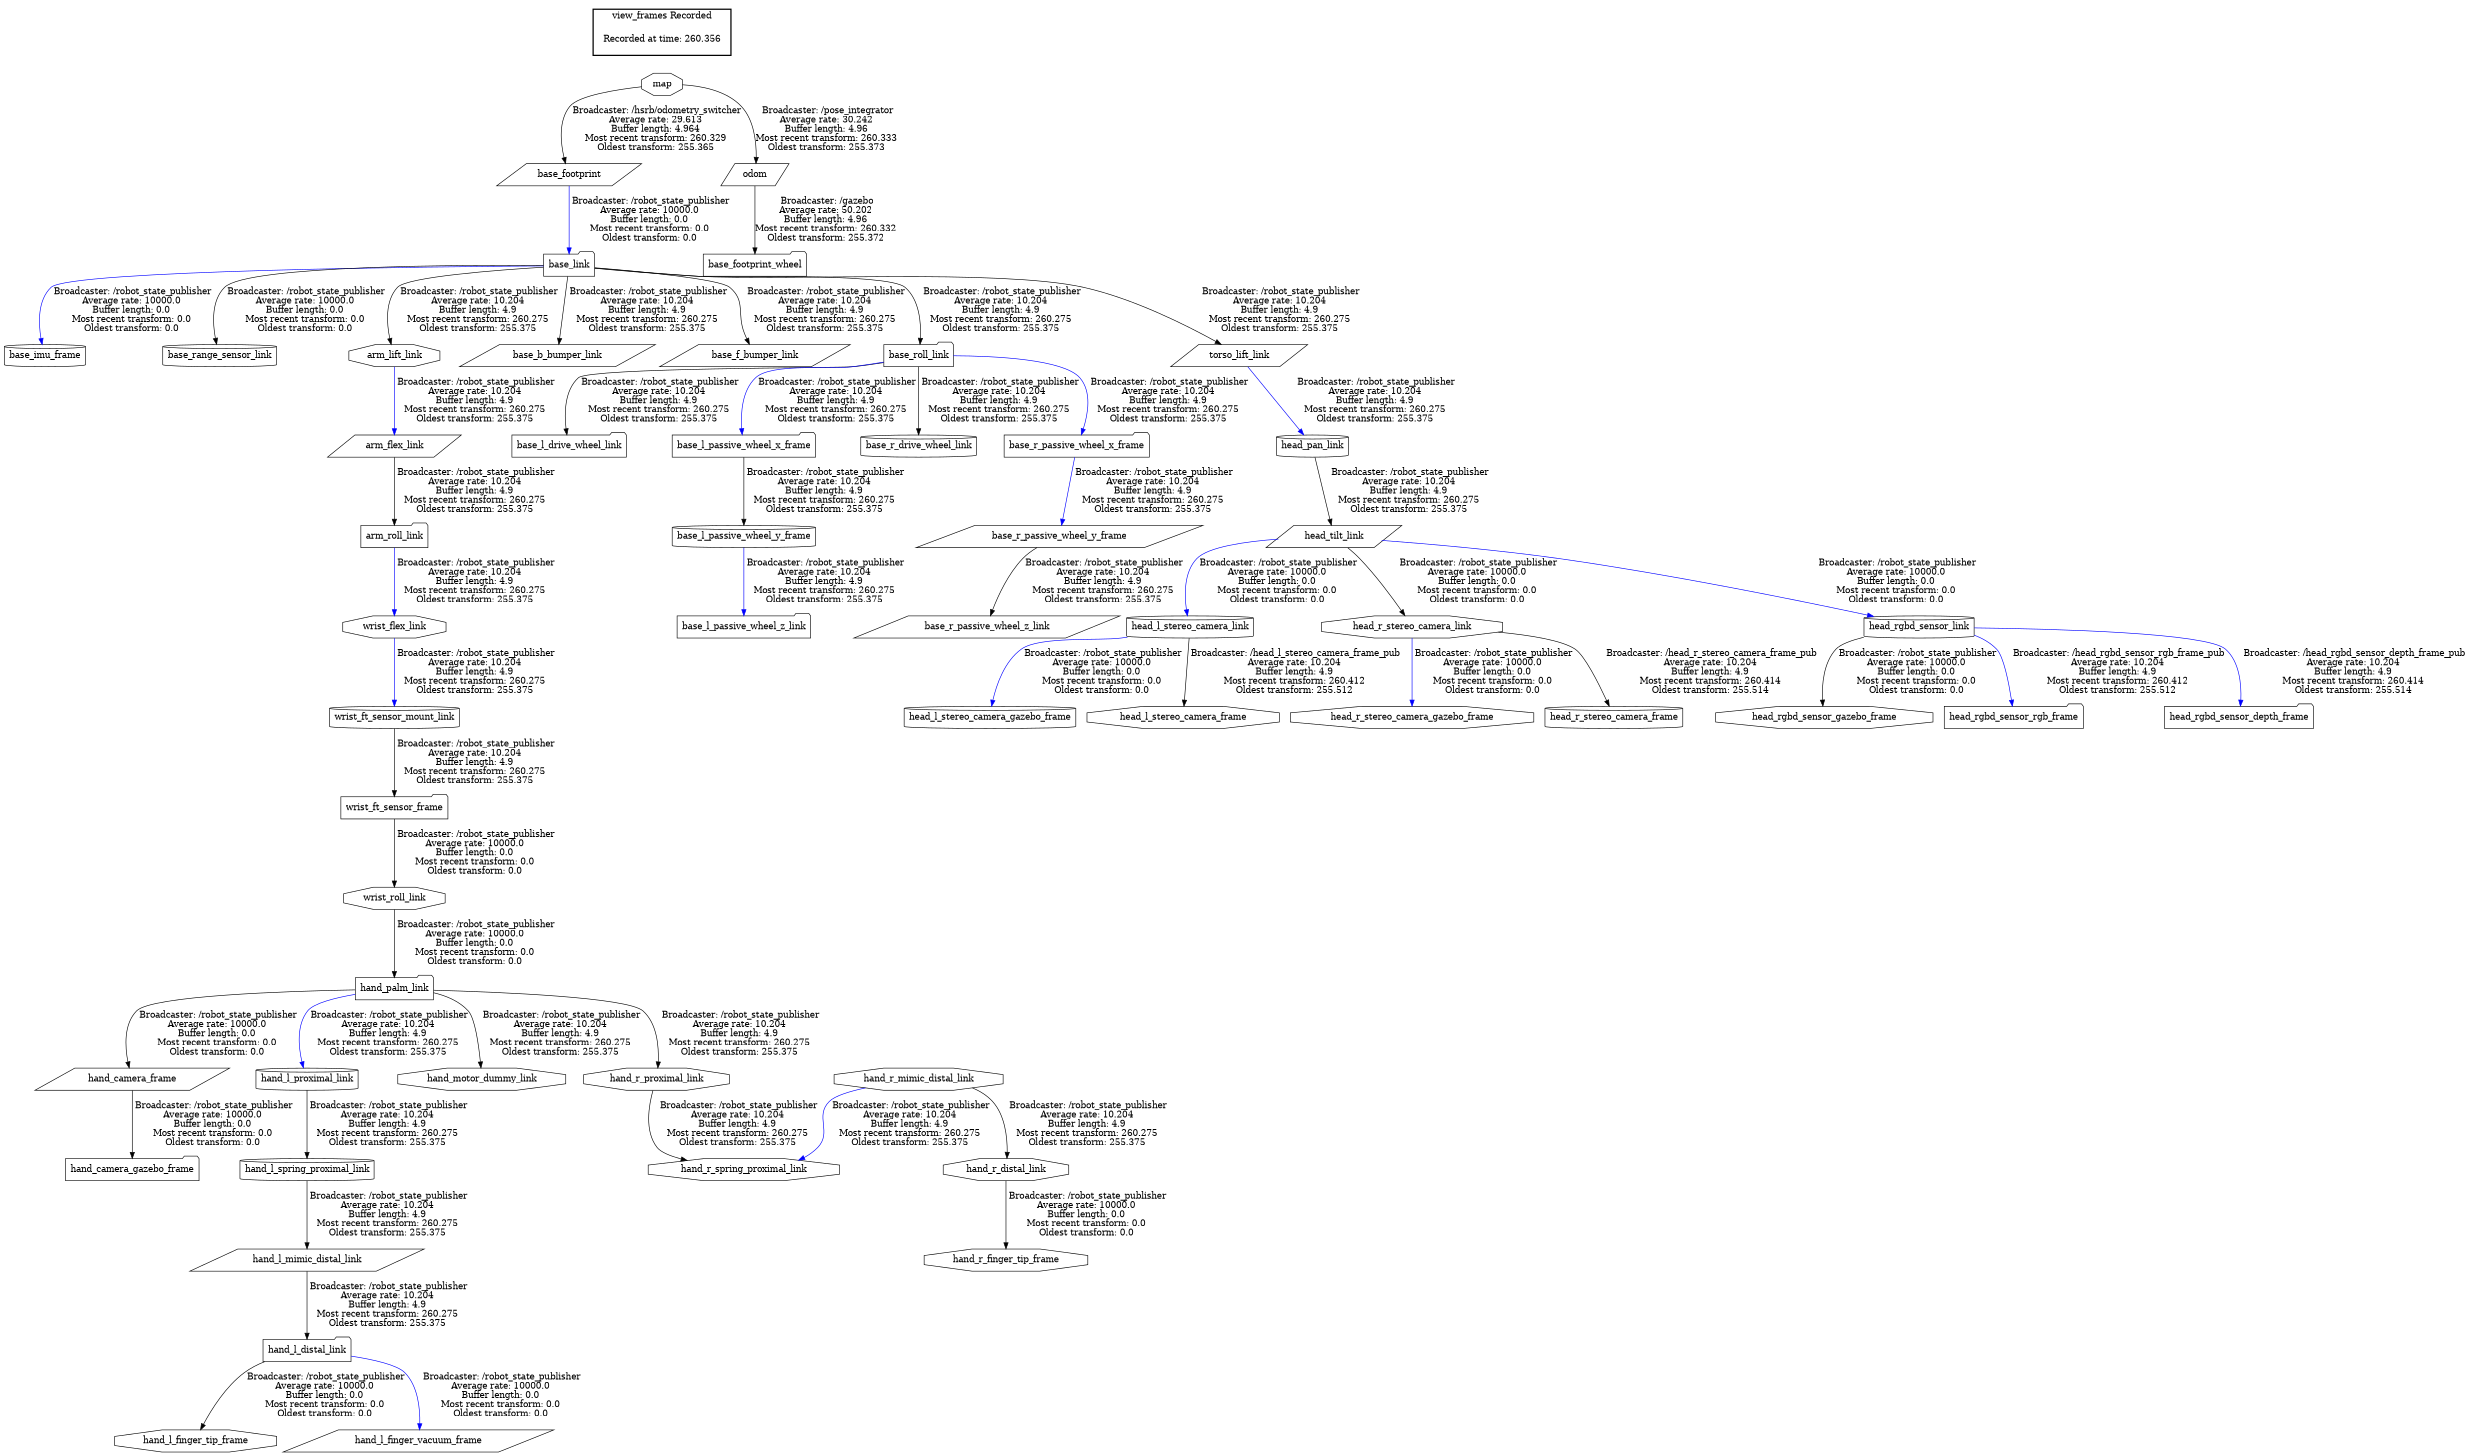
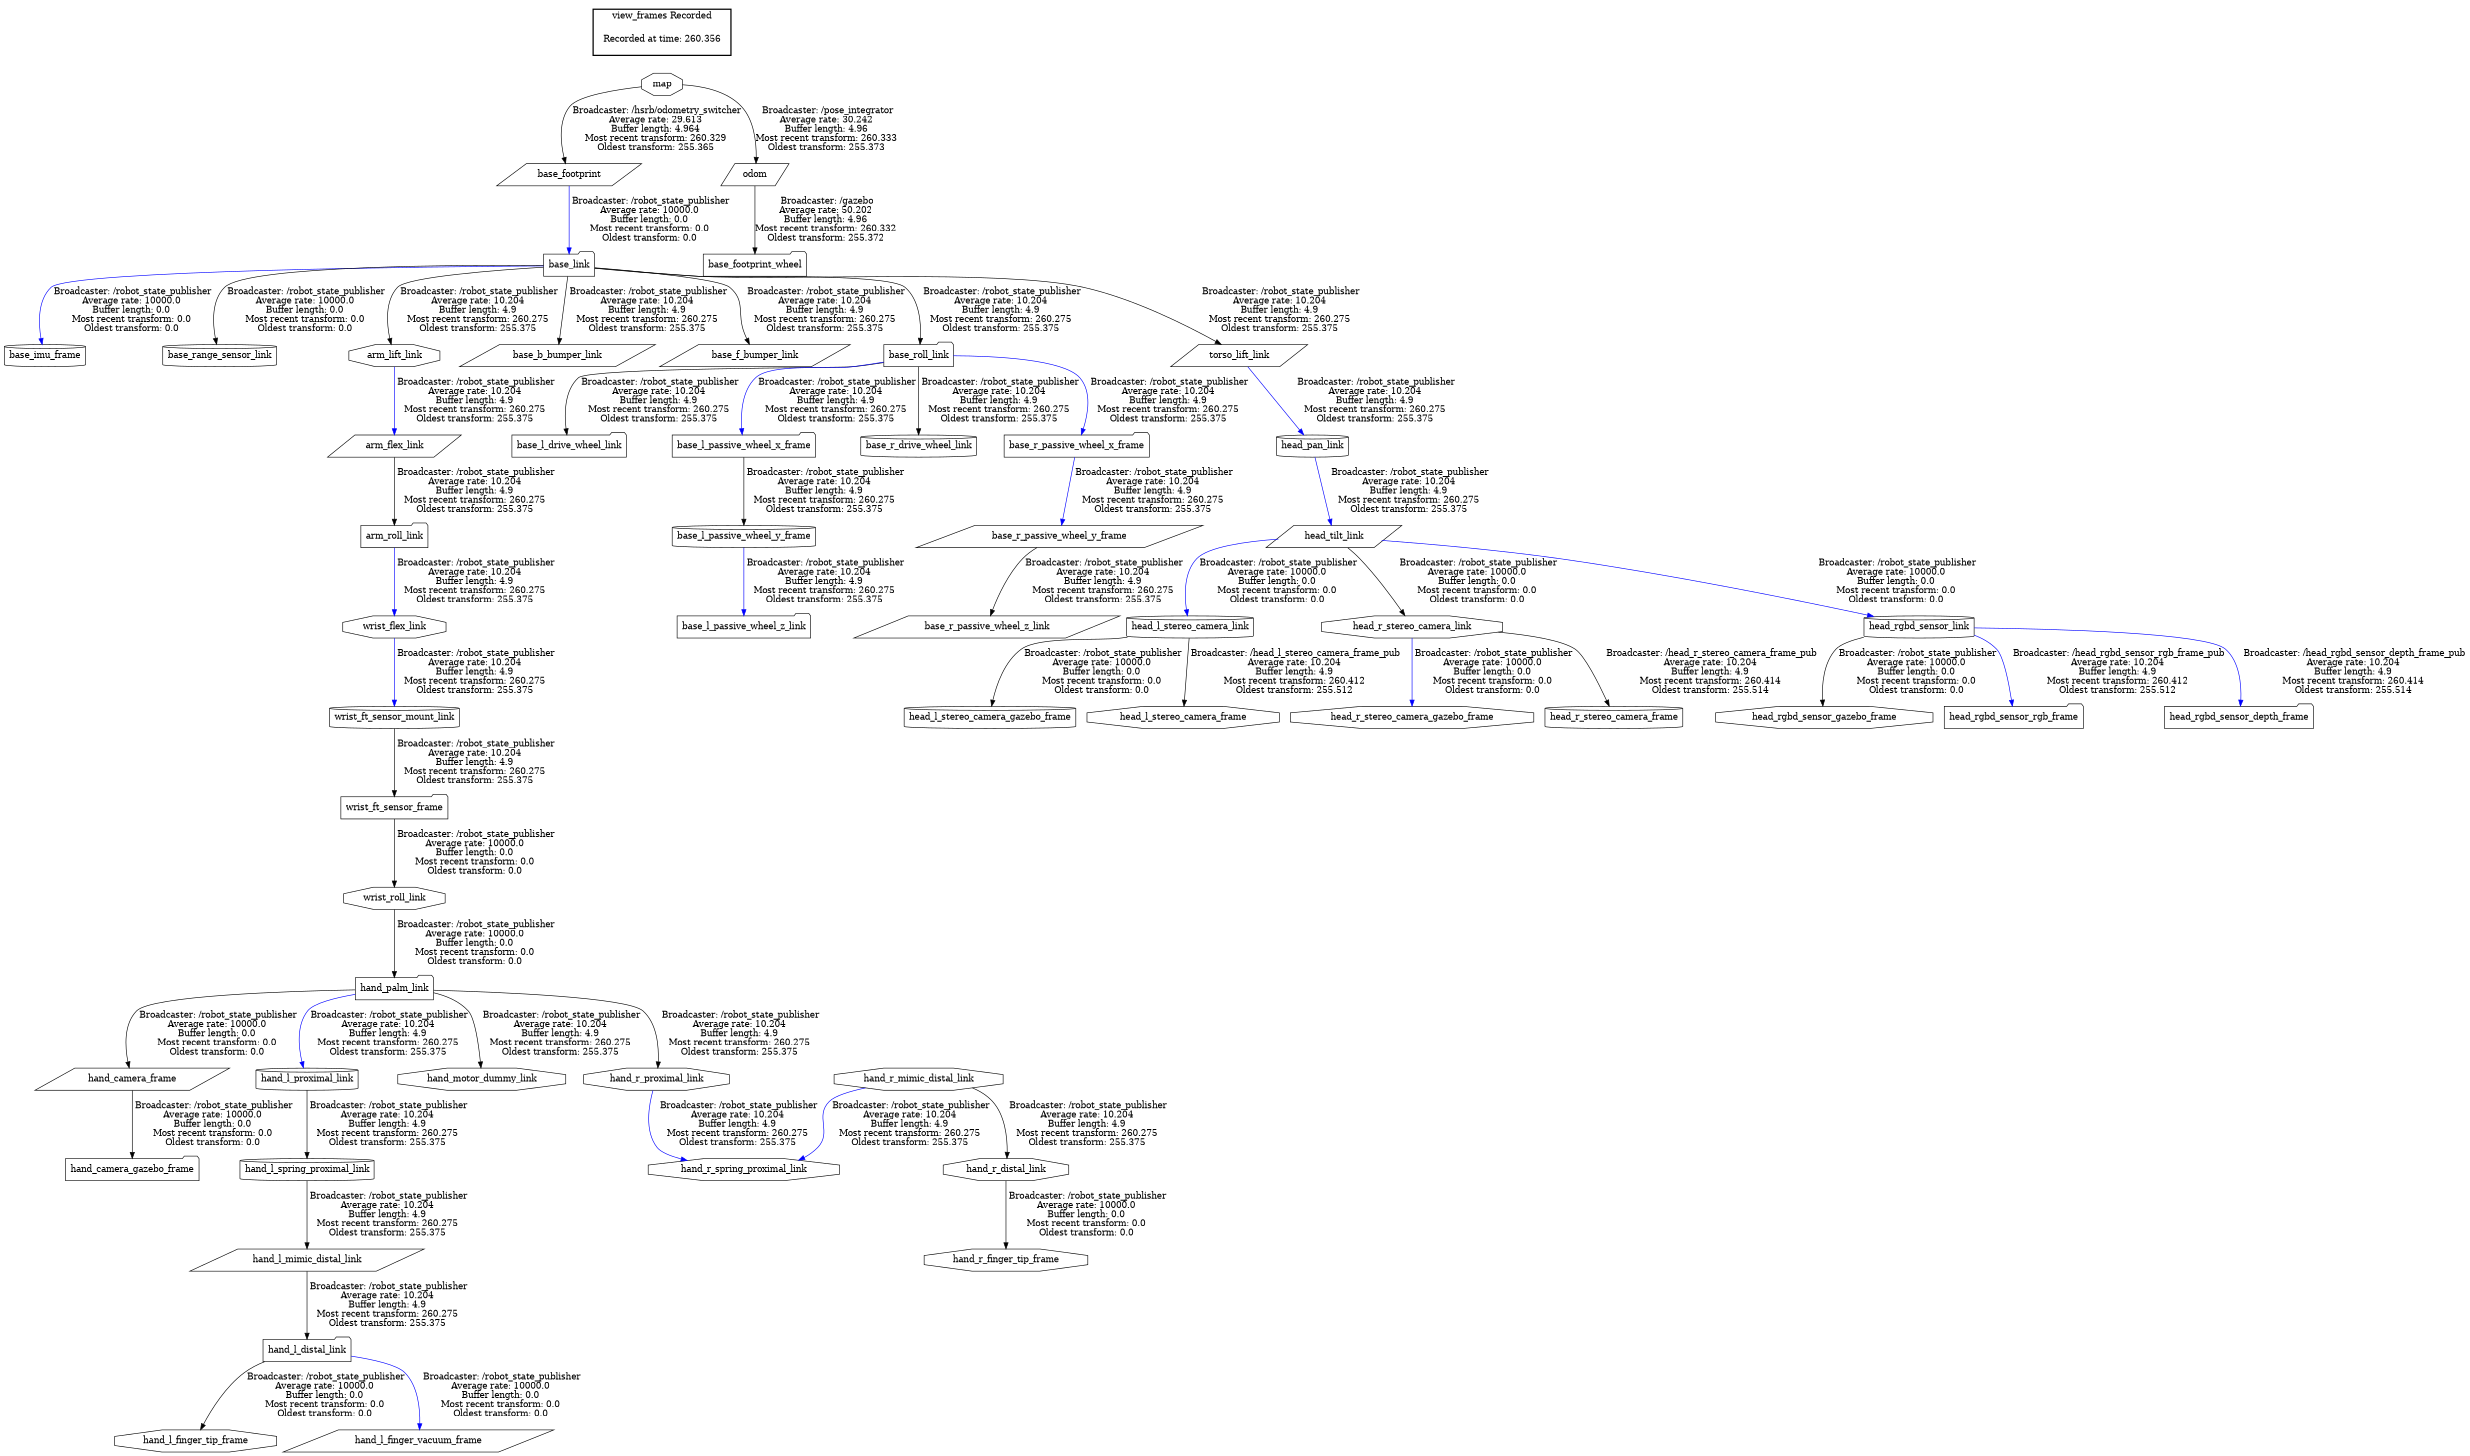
(1322, 488) -> (1322, 488)
(1044, 642) -> (1044, 642)
(650, 1133) -> (650, 1133)
